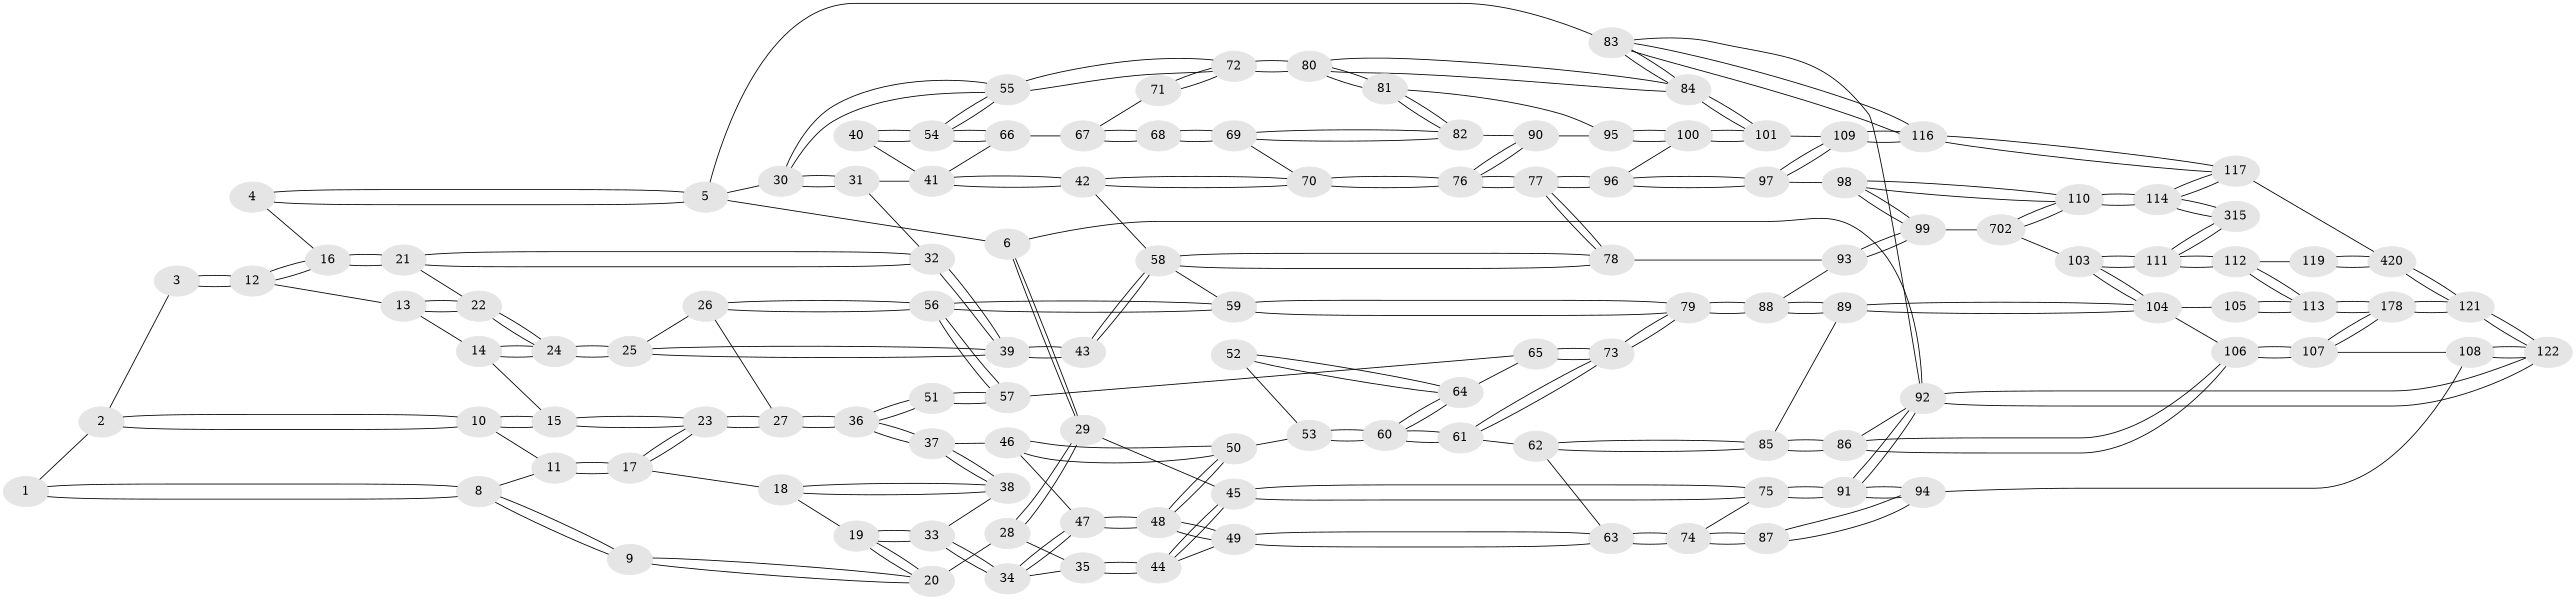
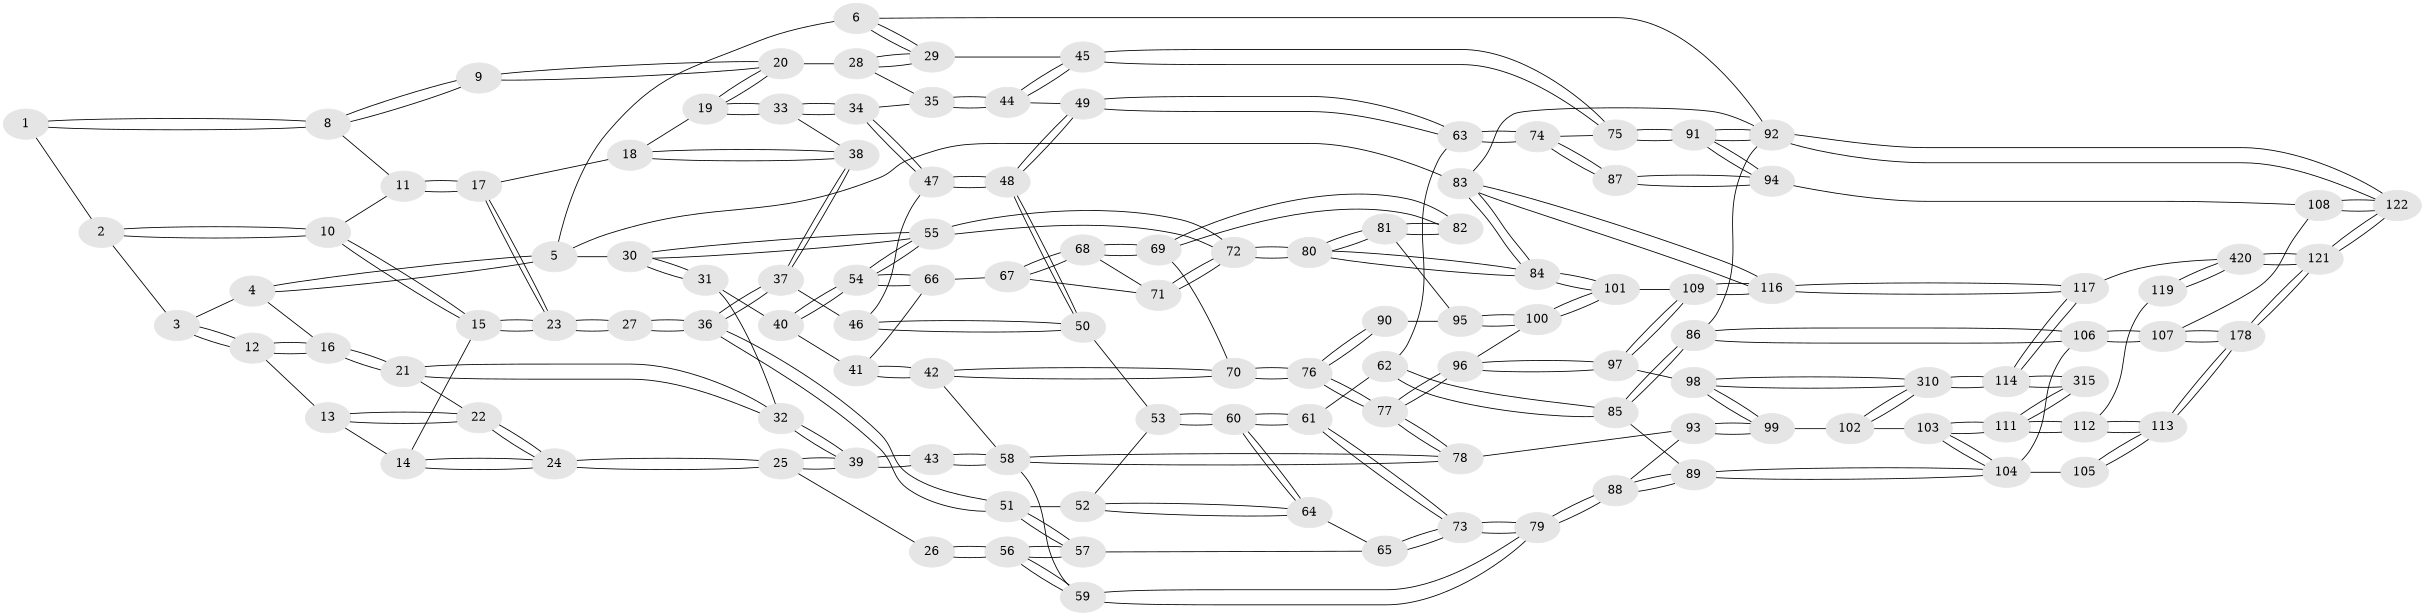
(1498, 135) -> none
(894, 181) -> (733, 297)
(2079, 200) -> (1928, 383)
(2001, 230) -> (1850, 429)
none -> (1121, 273)
none -> (215, 308)
(743, 364) -> none
none -> (1046, 507)
